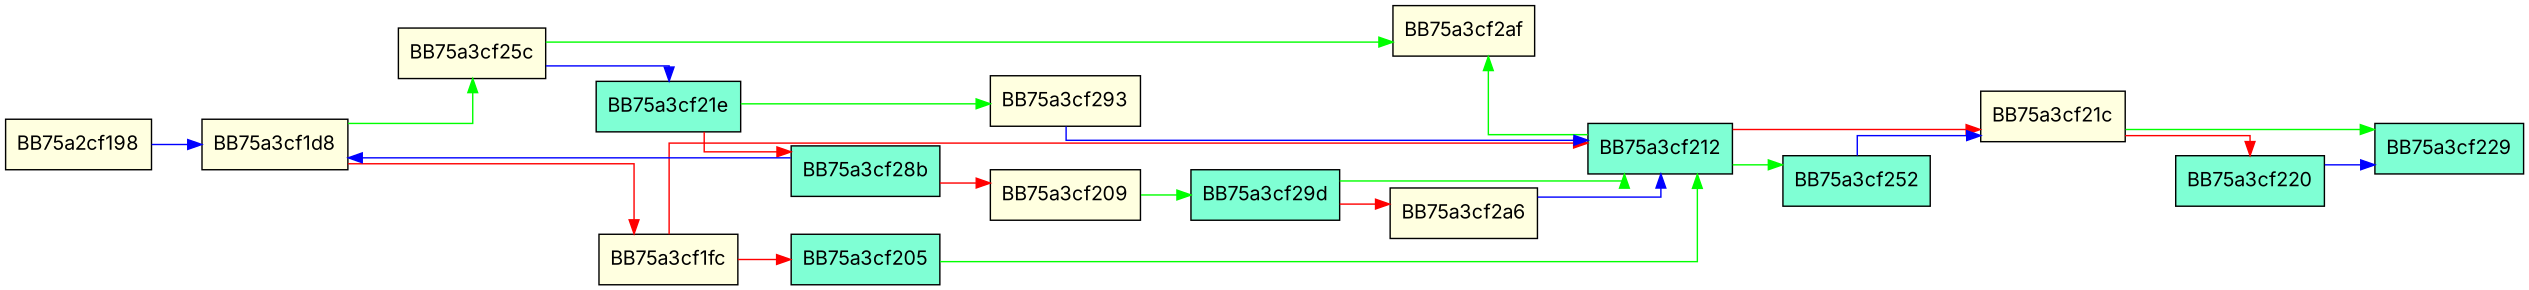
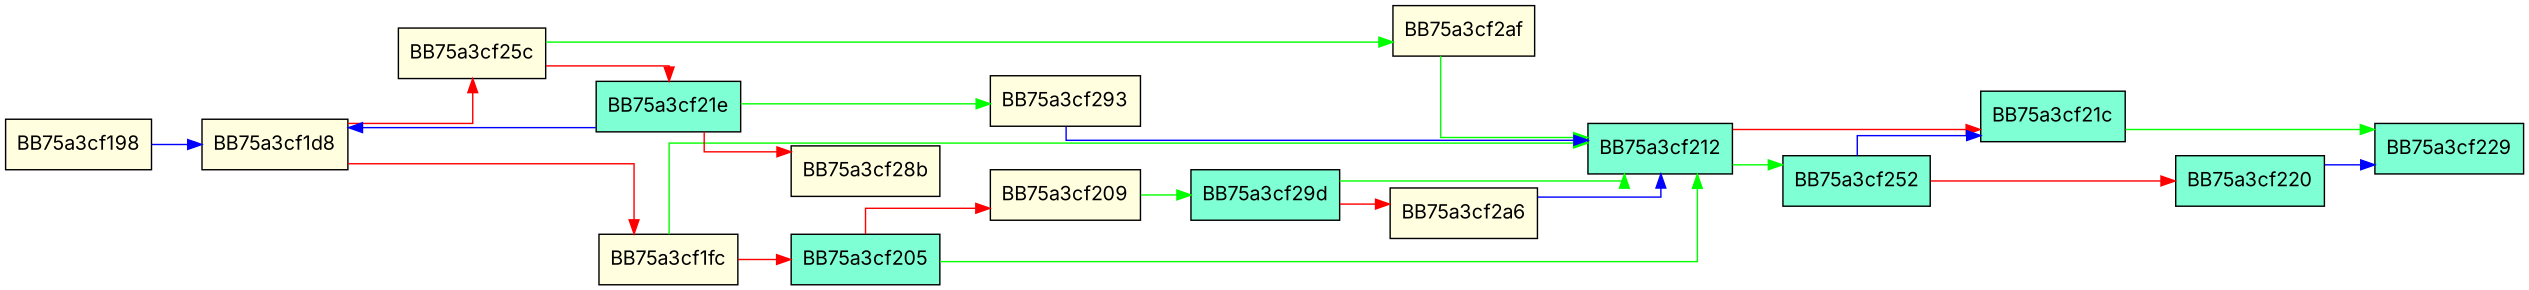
(608, 66) -> (608, 66)
(2053, 116) -> (2053, 116)
(426, 123) -> (426, 123)
(1488, 128) -> (1441, 131)
(2191, 136) -> (2046, 181)
(1051, 143) -> (1051, 143)
(79, 144) -> (79, 144)
(641, 158) -> (485, 128)
(866, 171) -> (866, 171)
(958, 183) -> (908, 208)
